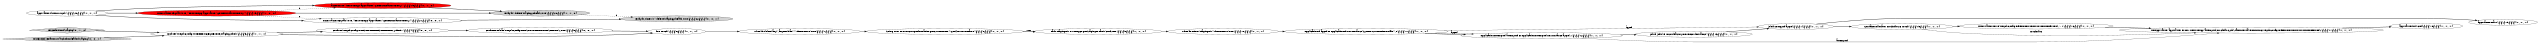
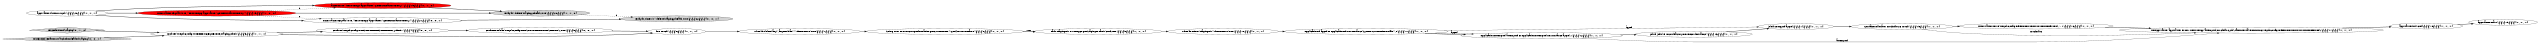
(2146, 19) -> (2465, 24)
